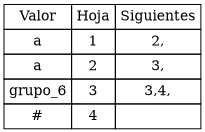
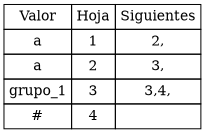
(38, 91) -> (38, 91)
